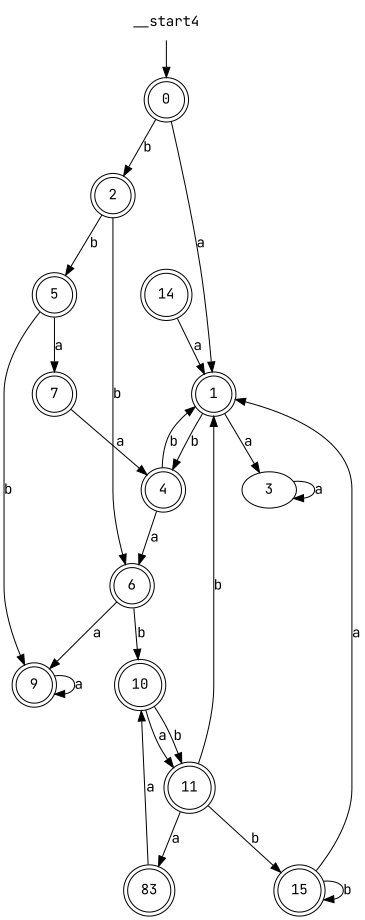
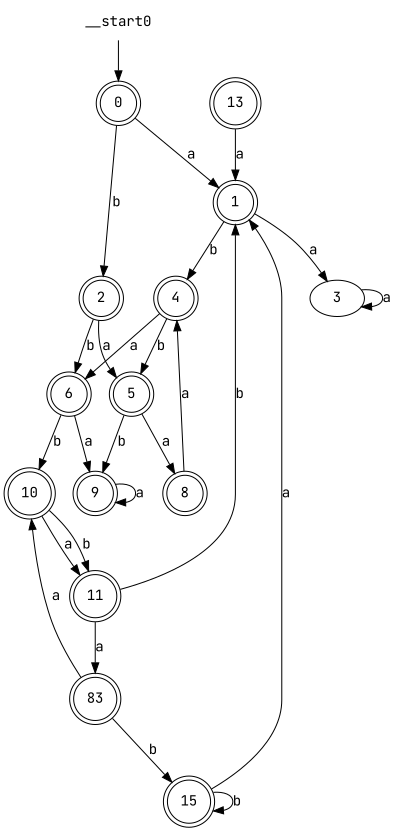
(166, 22) -> (118, 22)
(94, 244) -> (107, 346)
(166, 295) -> (235, 103)
(54, 394) -> (185, 493)
(168, 437) -> (156, 342)
(241, 836) -> (139, 747)
